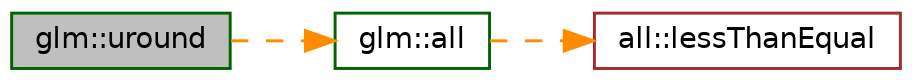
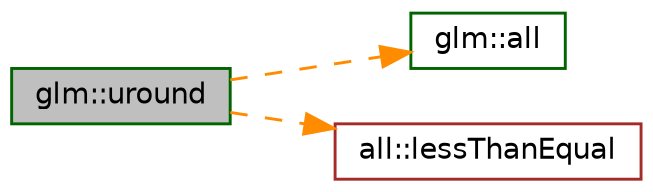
(527, 41) -> (268, 118)
